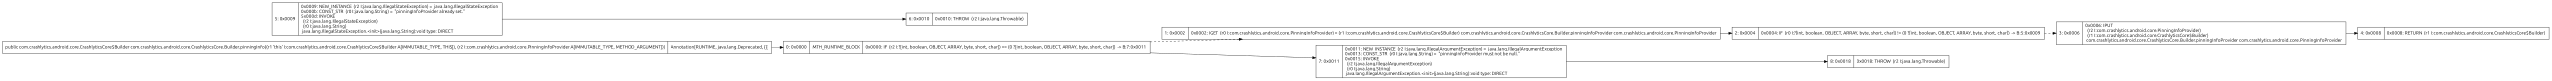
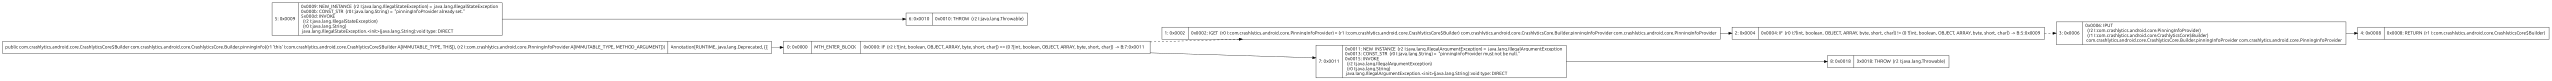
(836, 47) -> (835, 47)
